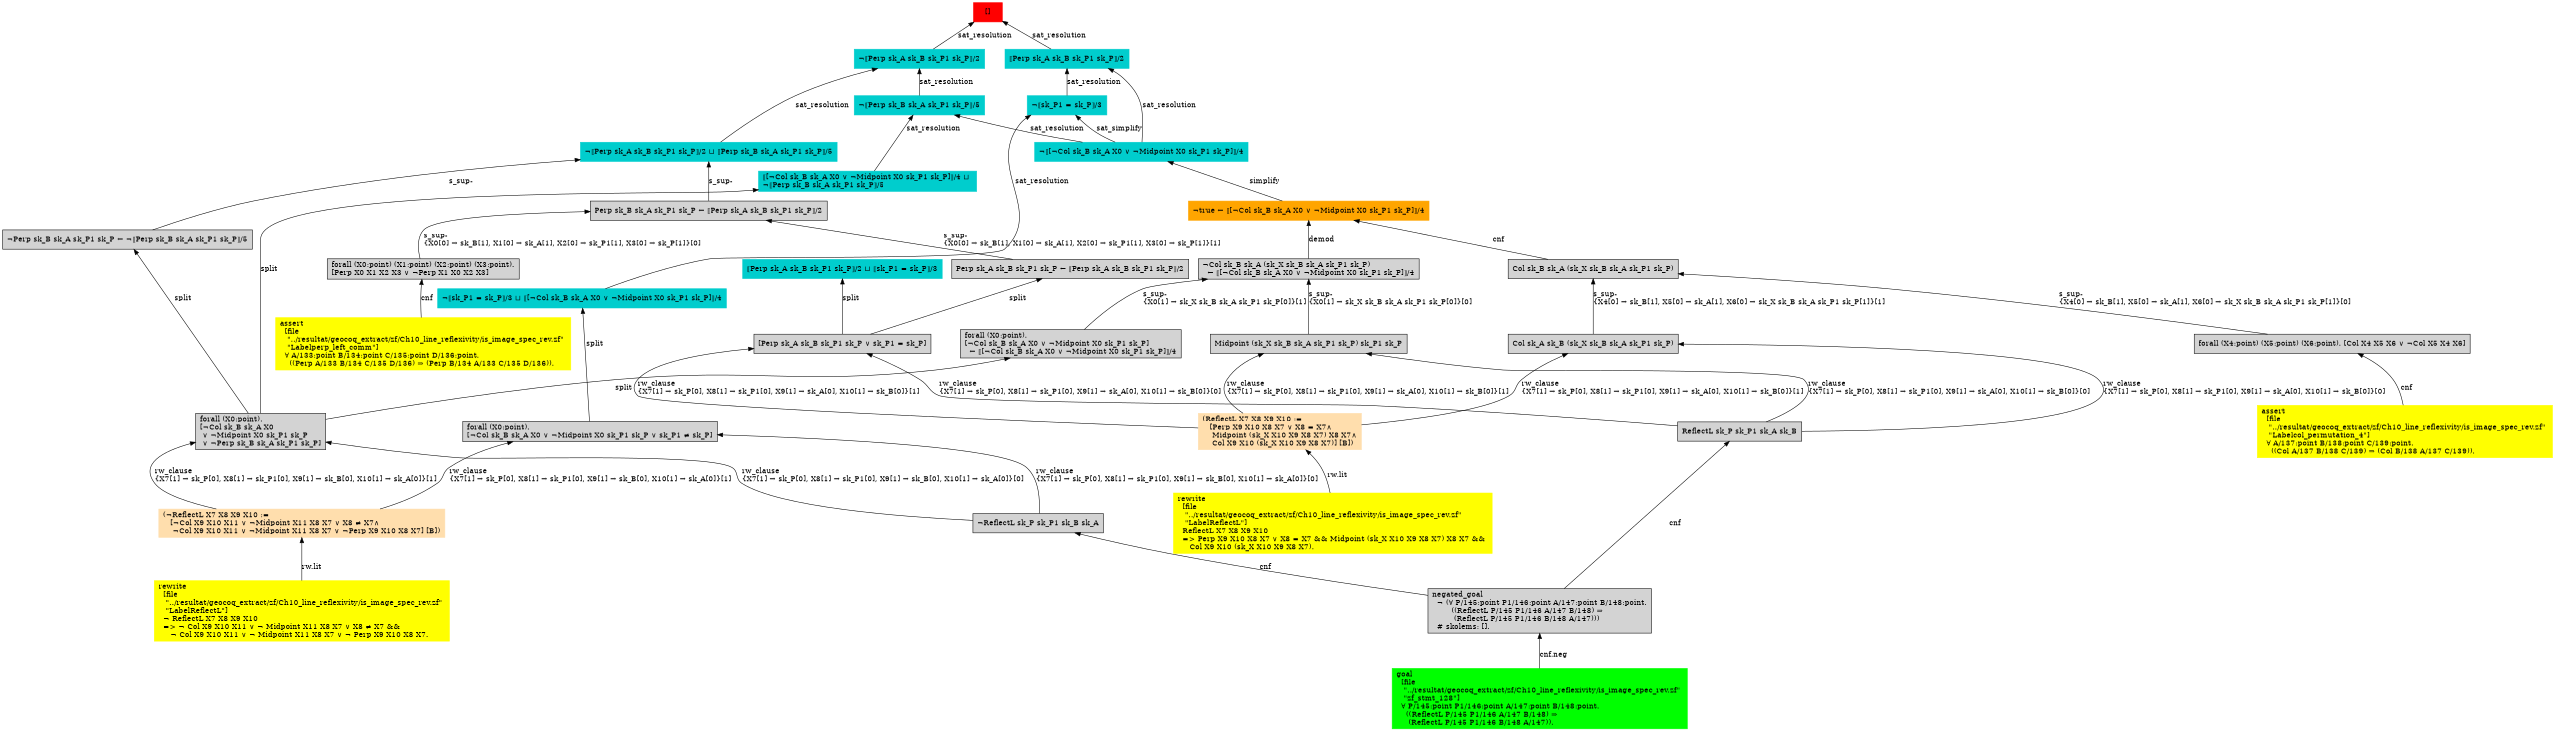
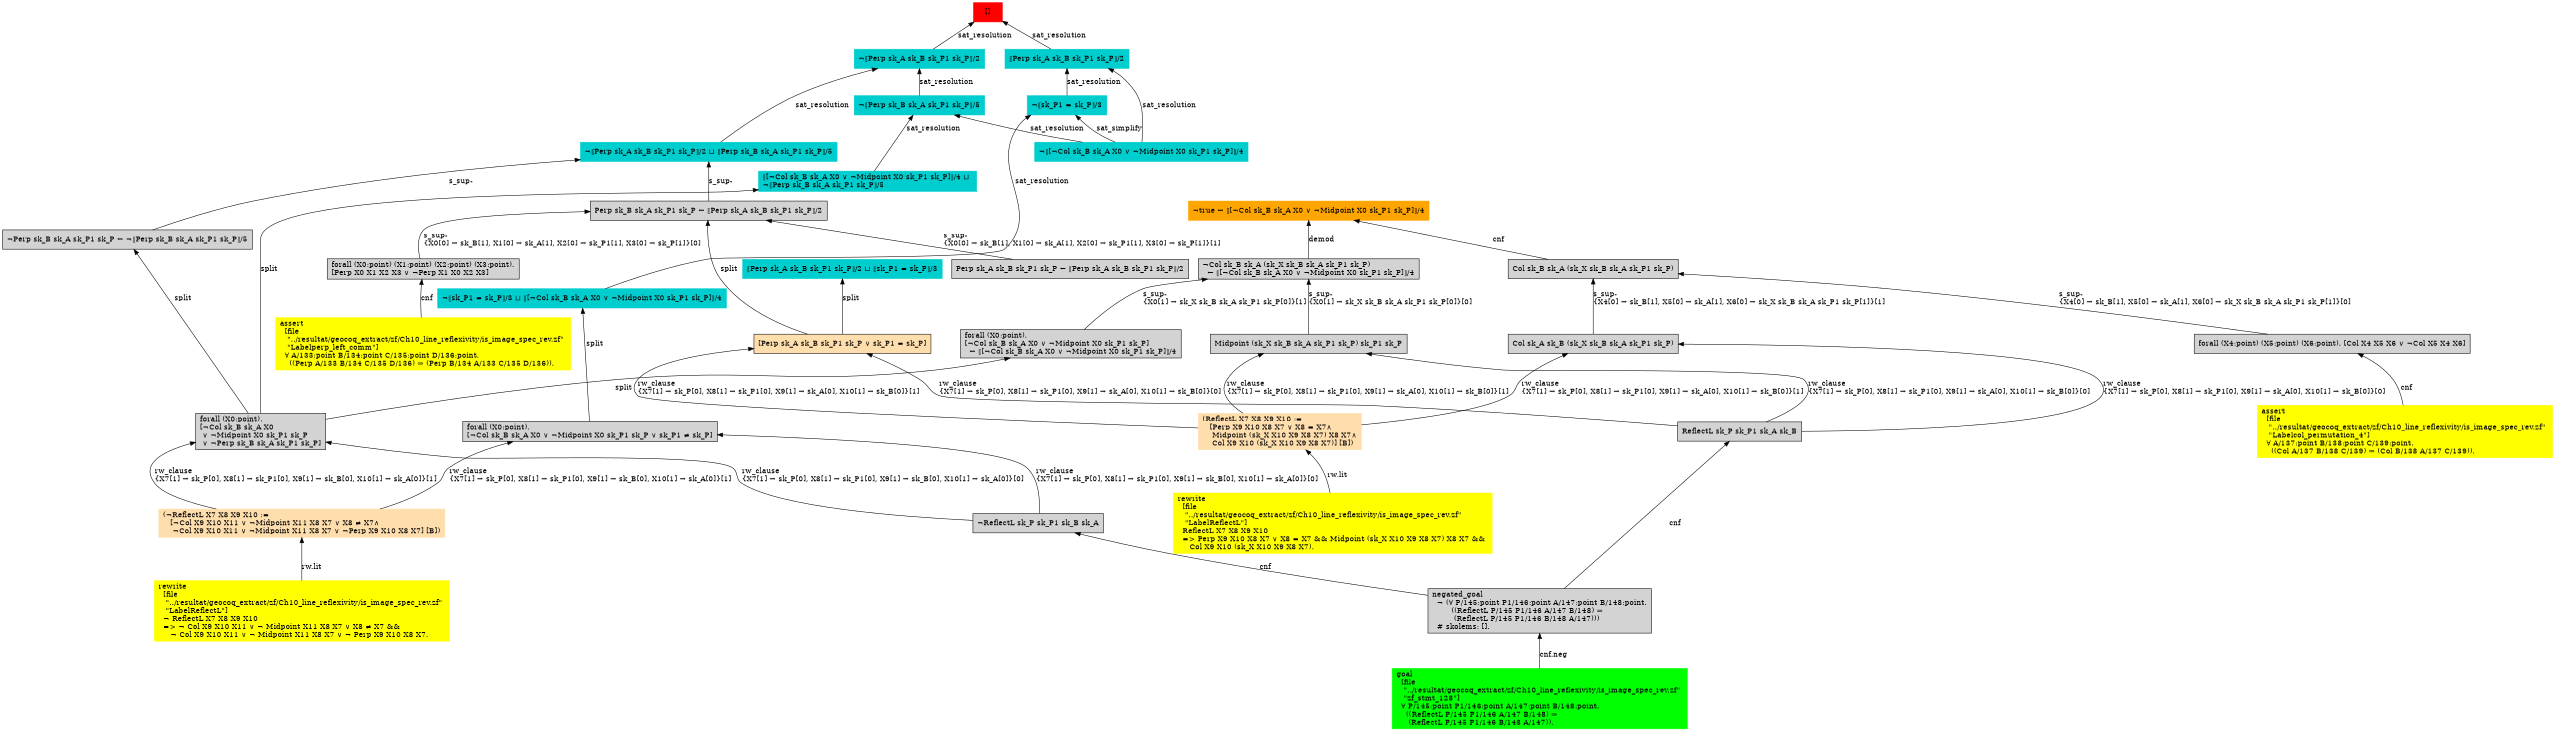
(1228, 182) -> none
(954, 307) -> (737, 297)
(842, 344) -> (842, 344)
